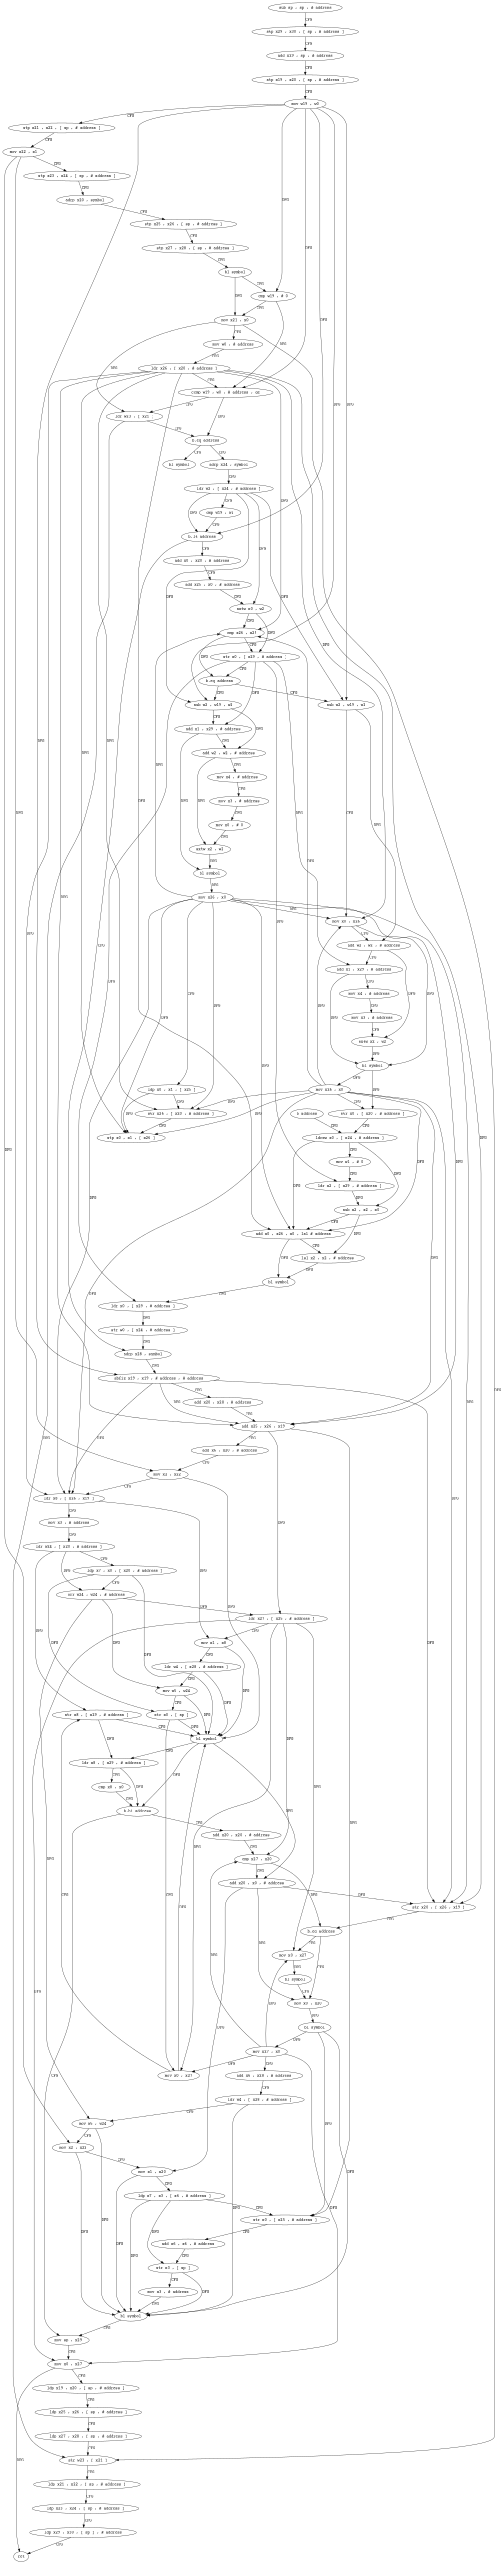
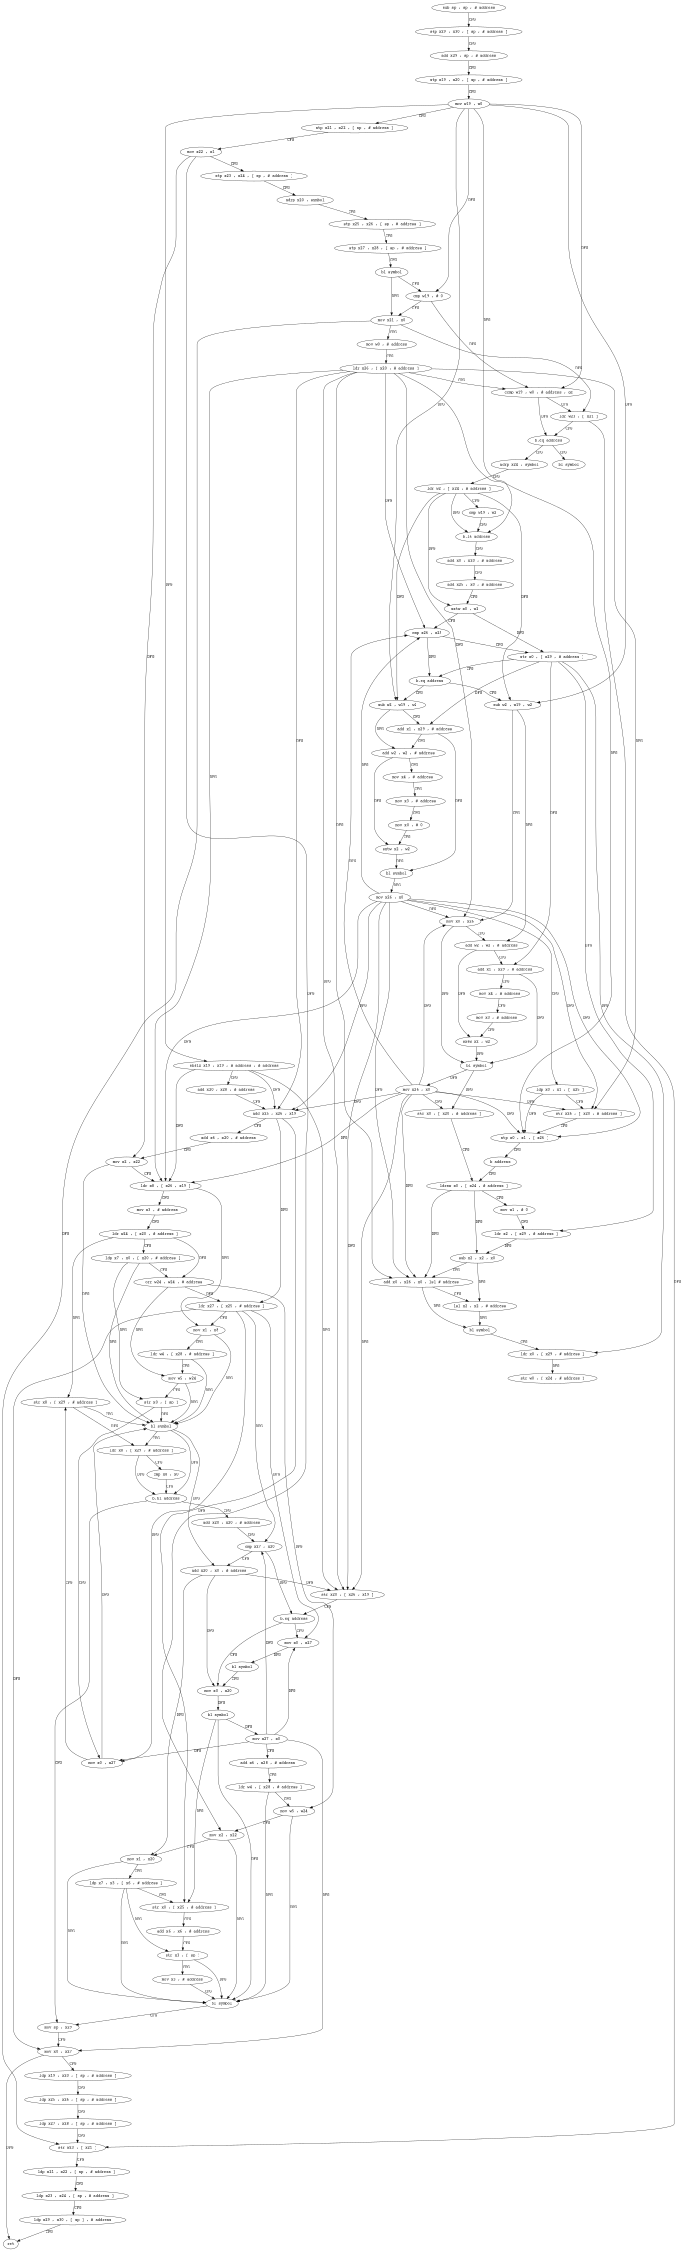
none -> (513, 1149)
(143, 1354) -> none
